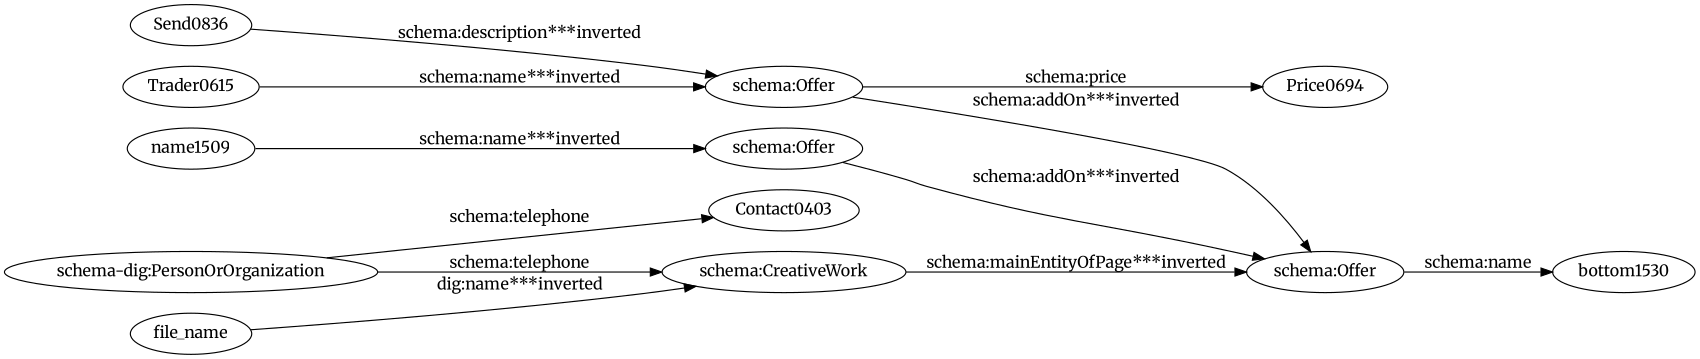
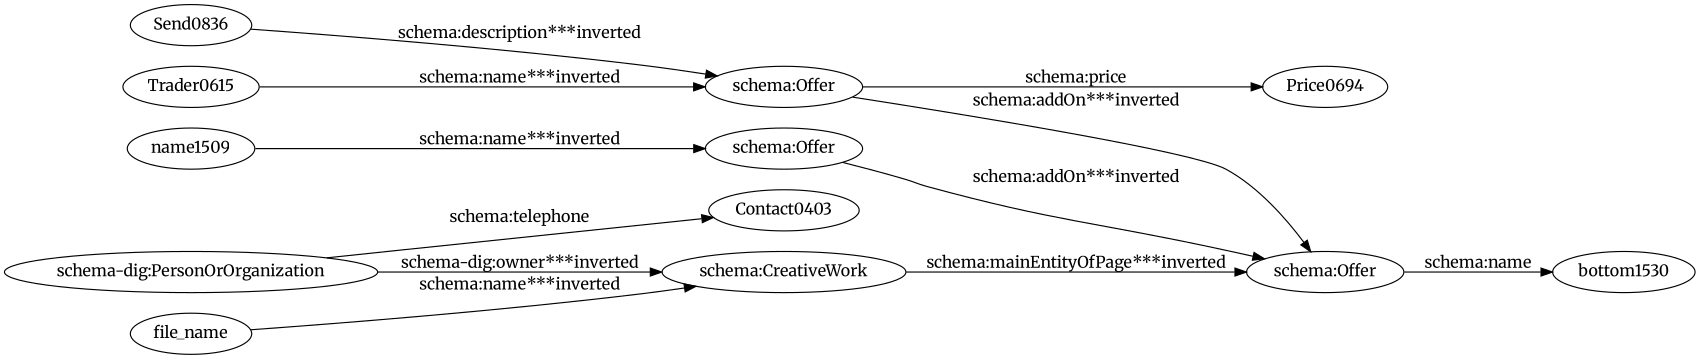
(520, 263) -> (520, 263)
(520, 285) -> (520, 285)
